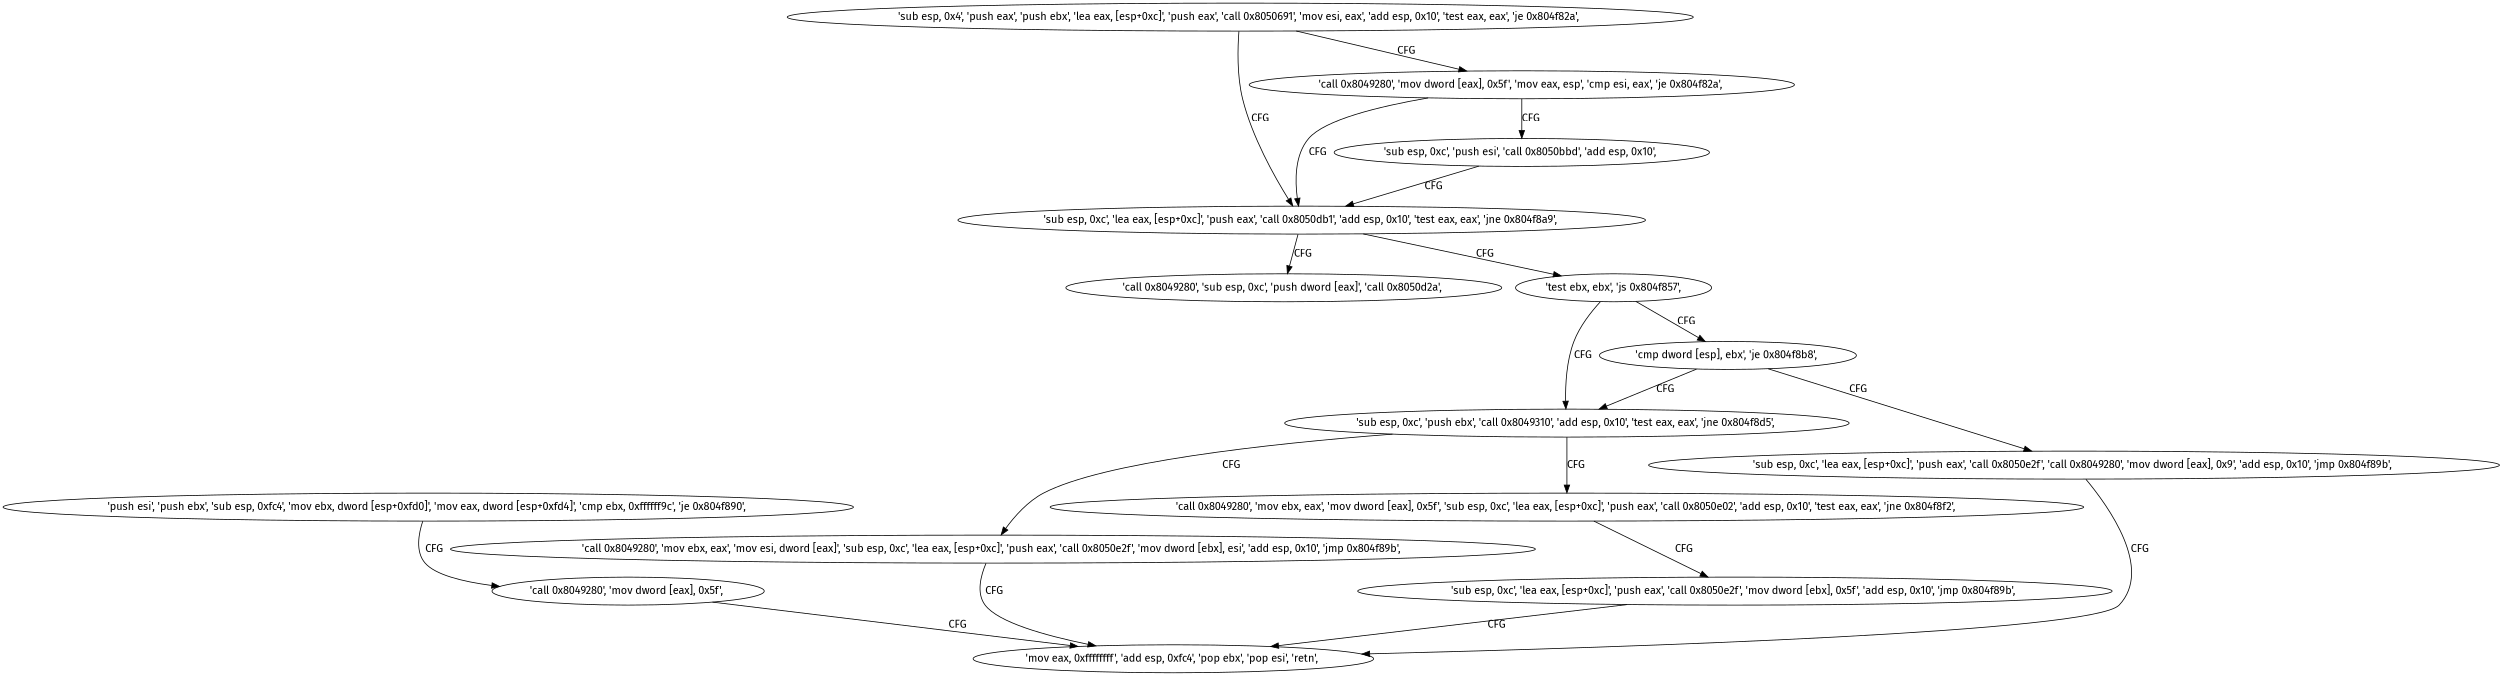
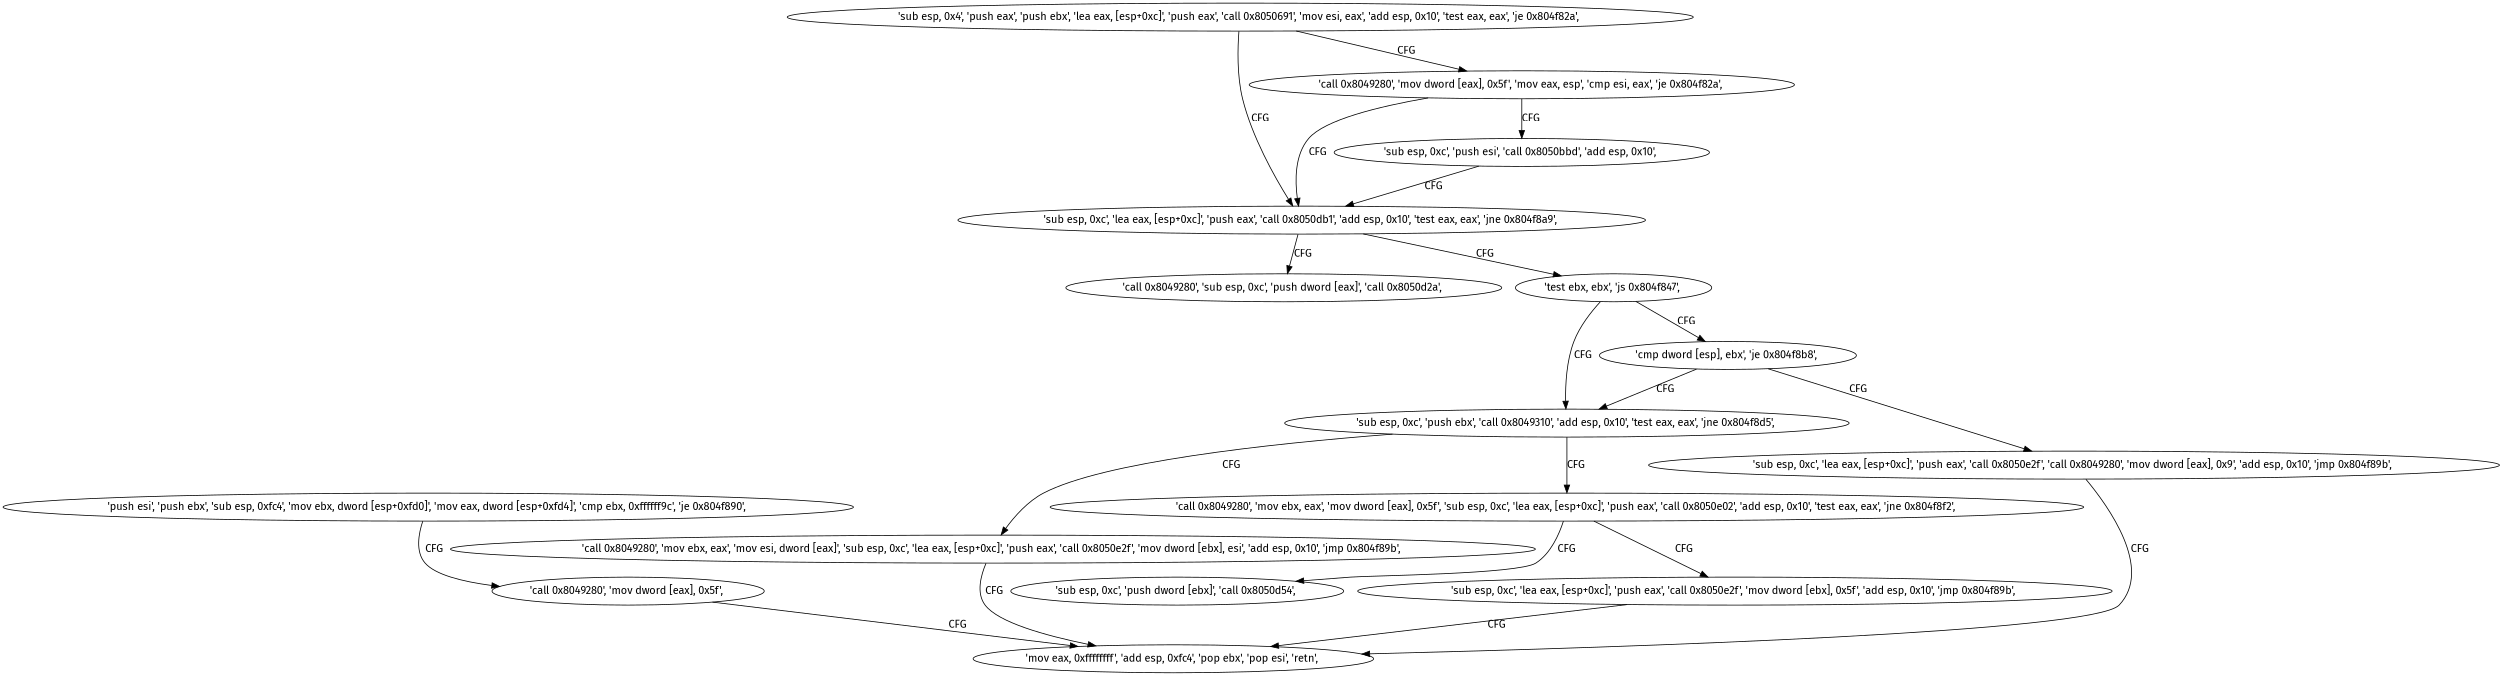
(1614, 288) -> (1614, 288)
none -> (1177, 591)
